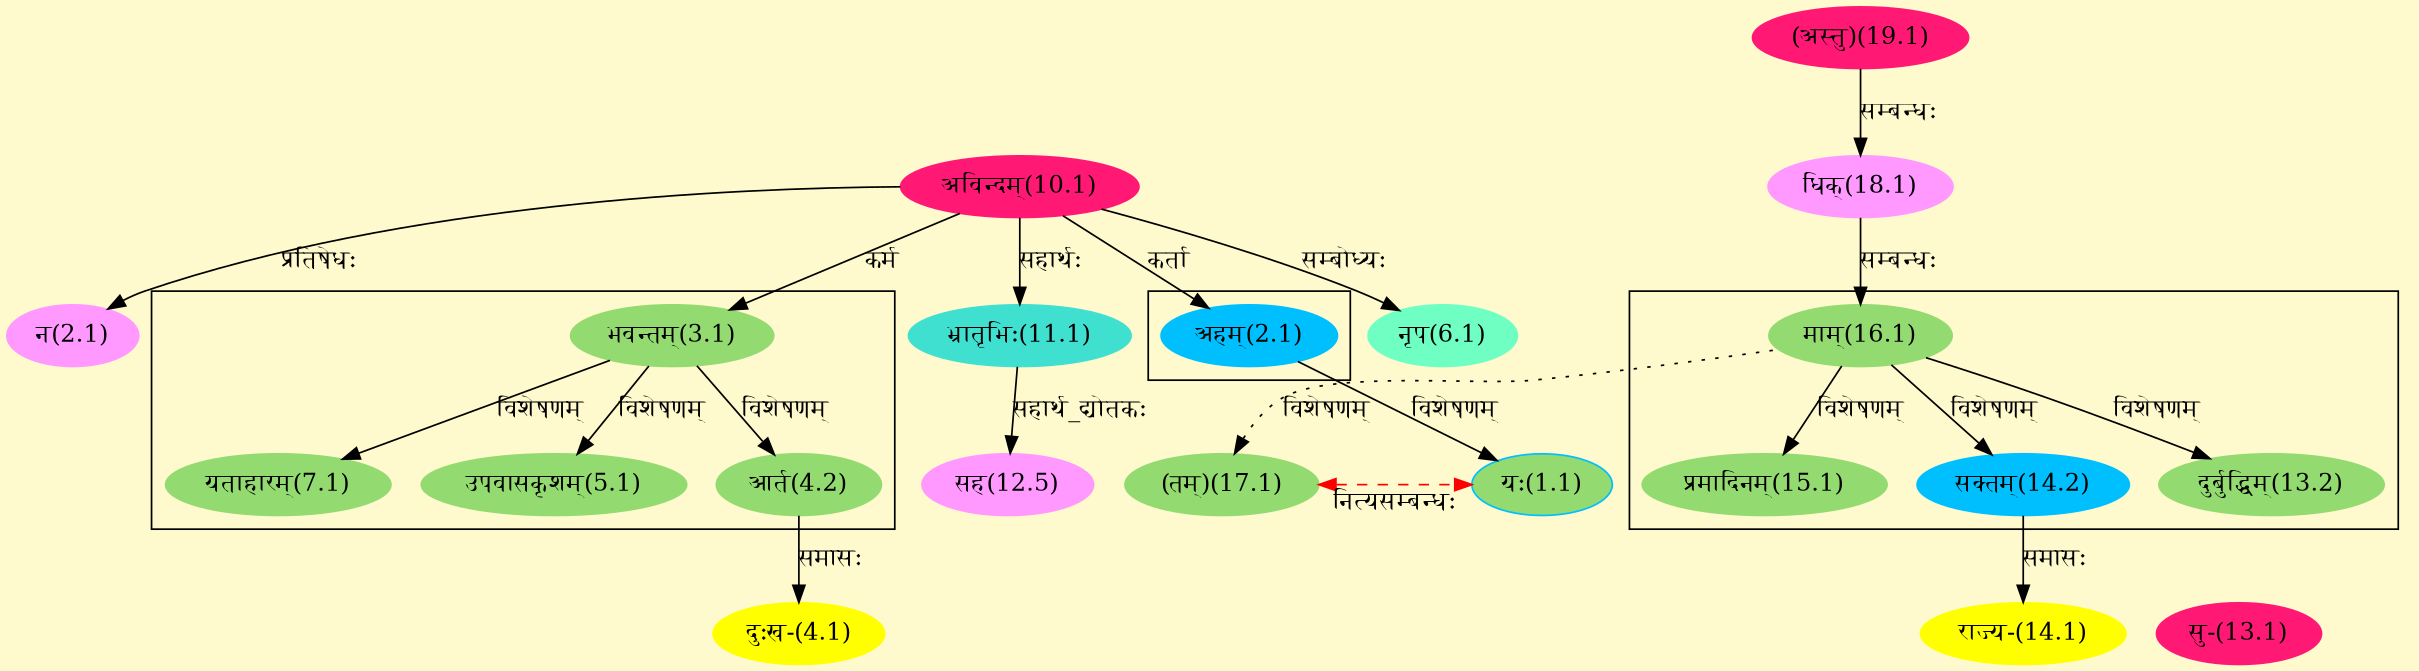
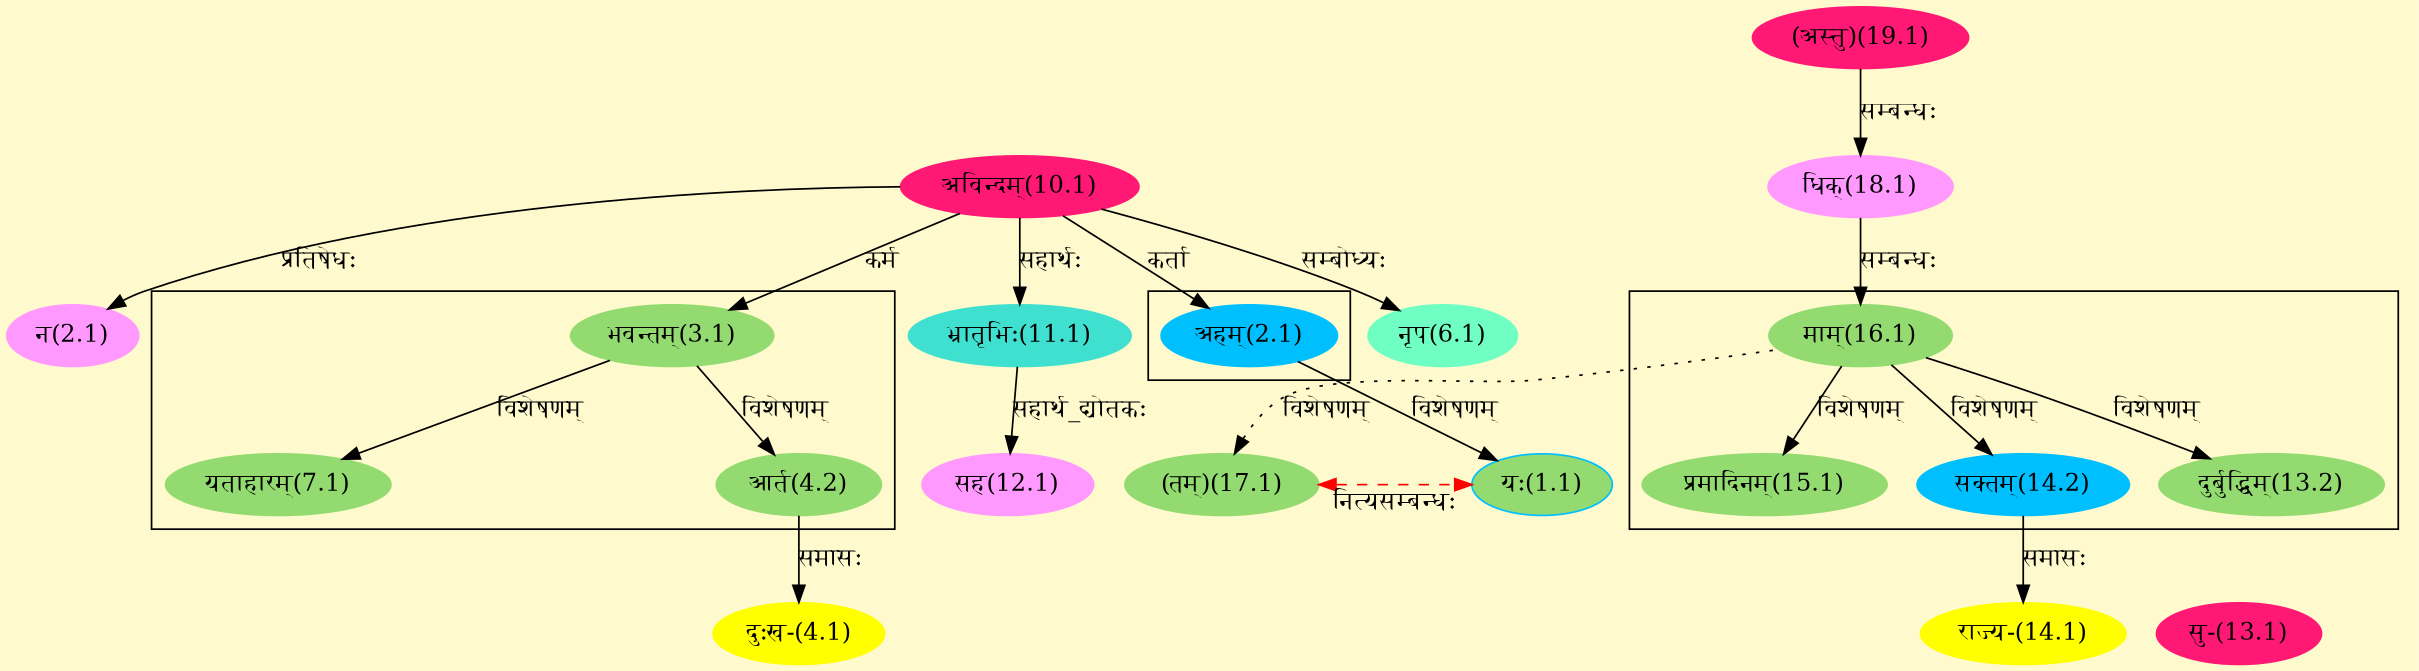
(554, 485) -> none
(1008, 485) -> (1008, 485)
